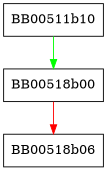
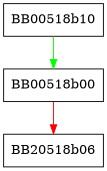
(54, 20) -> (54, 20)
(54, 151) -> (54, 151)
